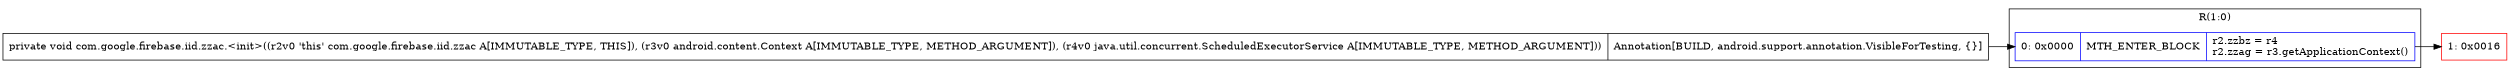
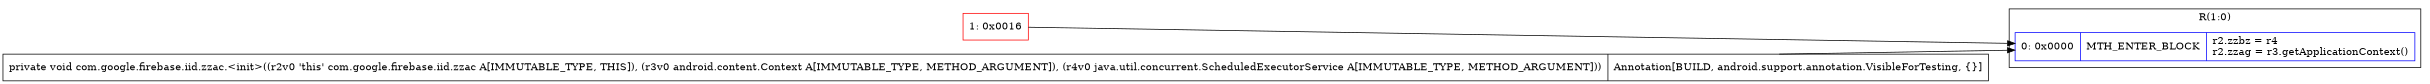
(2425, 47) -> (1518, 35)
